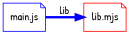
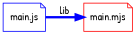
(105, 17) -> (108, 17)
